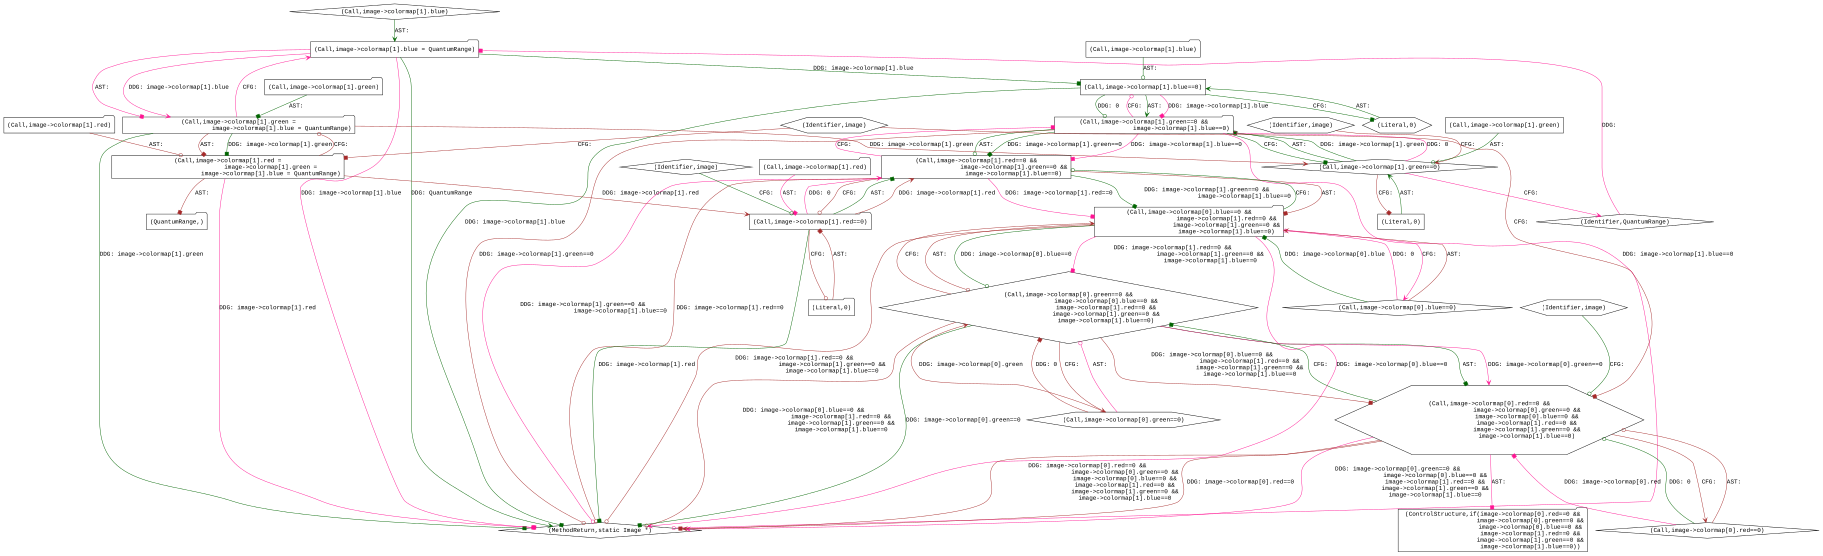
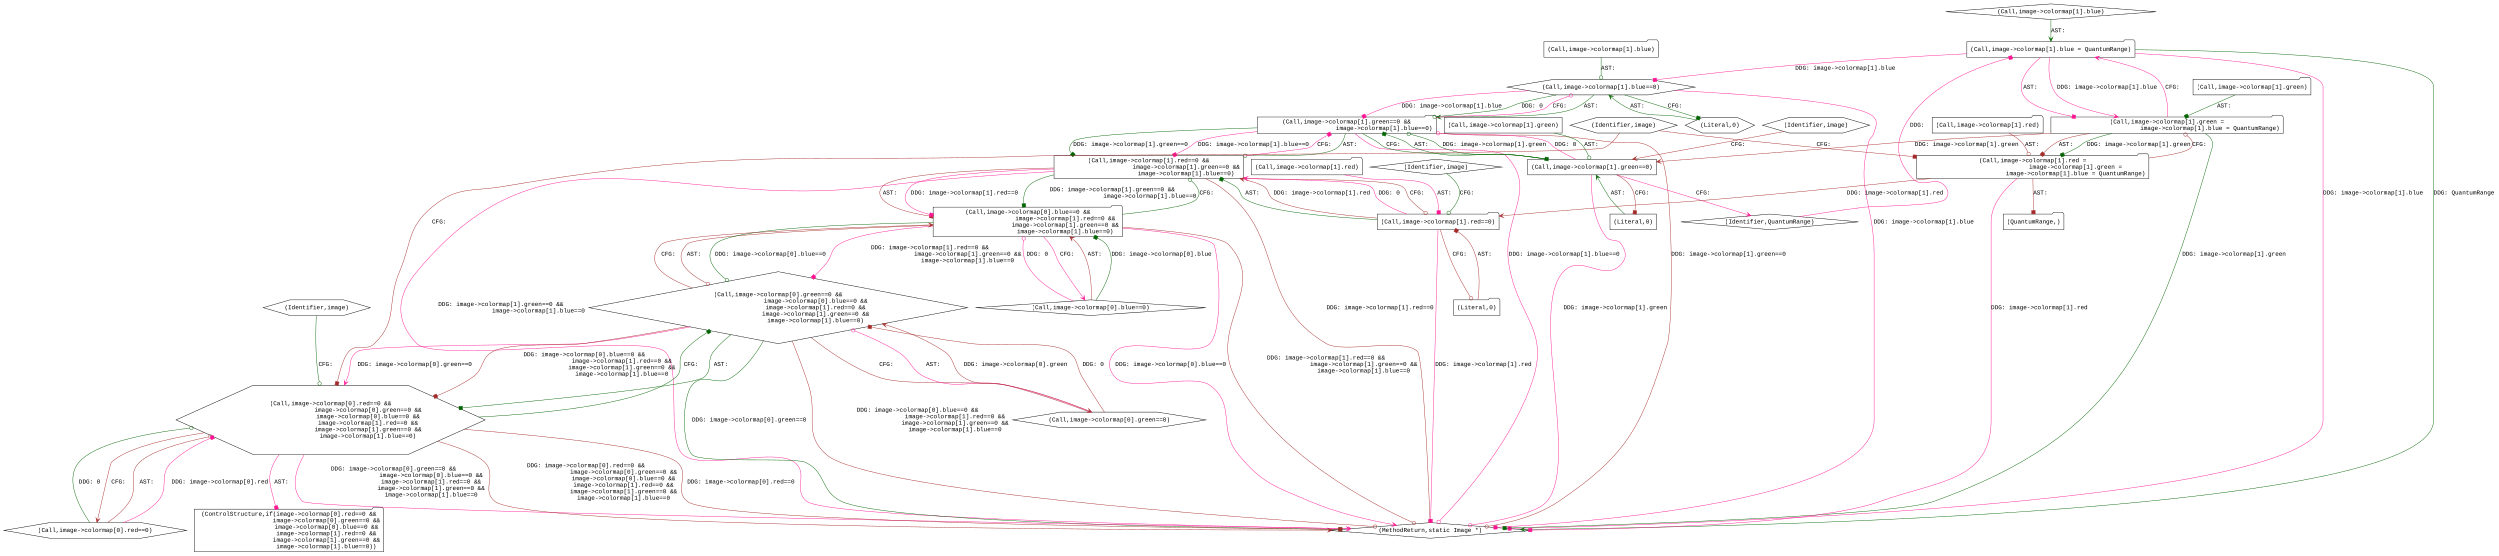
(778, 69) -> (1812, 64)
(1143, 87) -> (1601, 87)
(1380, 167) -> (1592, 167)
(588, 181) -> (1874, 369)
none -> (1551, 343)
(678, 347) -> (1434, 374)
(1707, 530) -> (95, 530)
